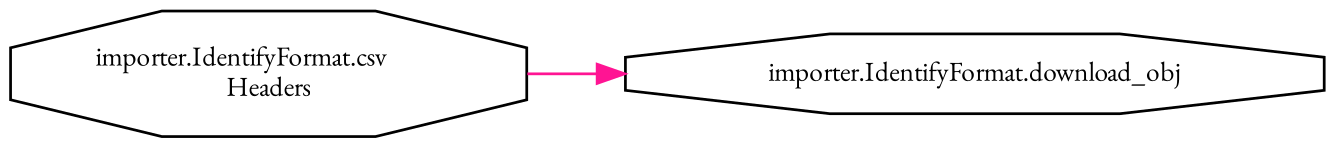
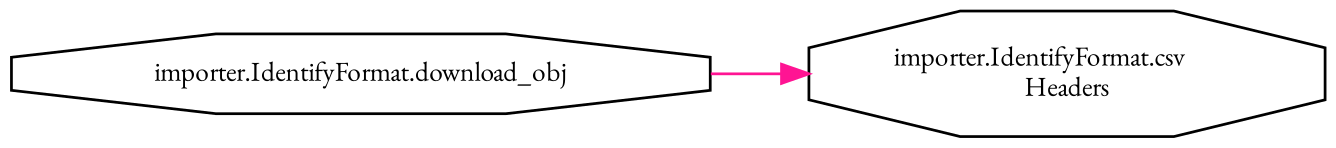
(562, 74) -> (746, 74)
